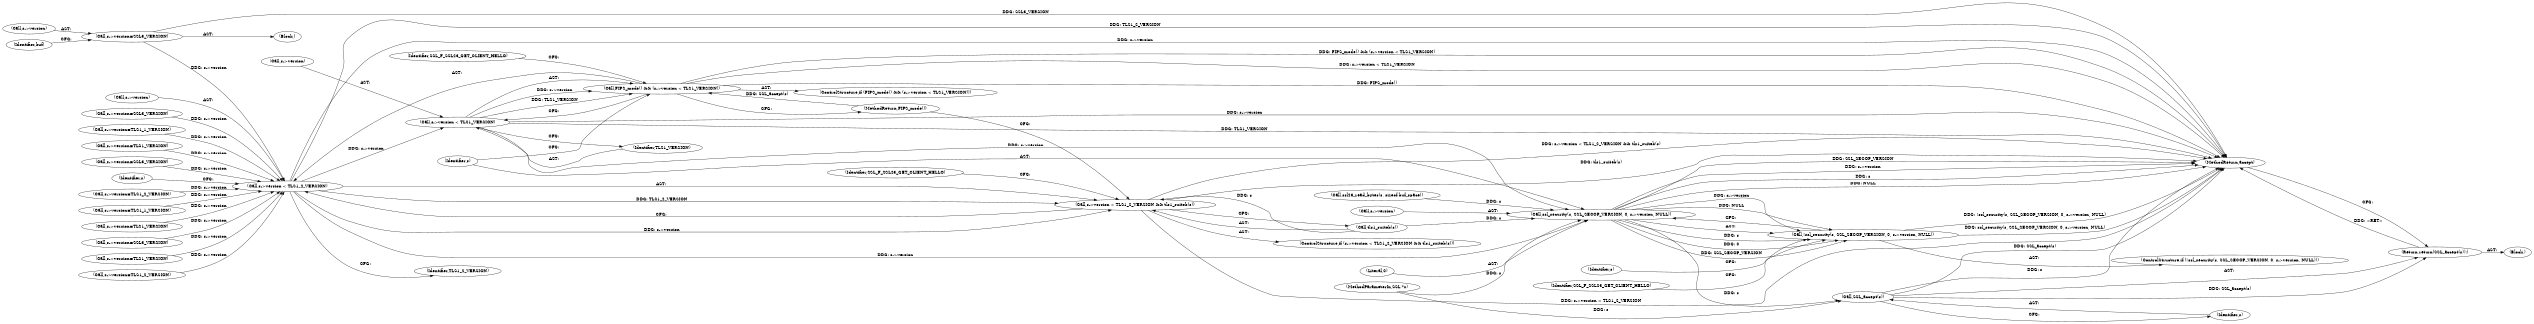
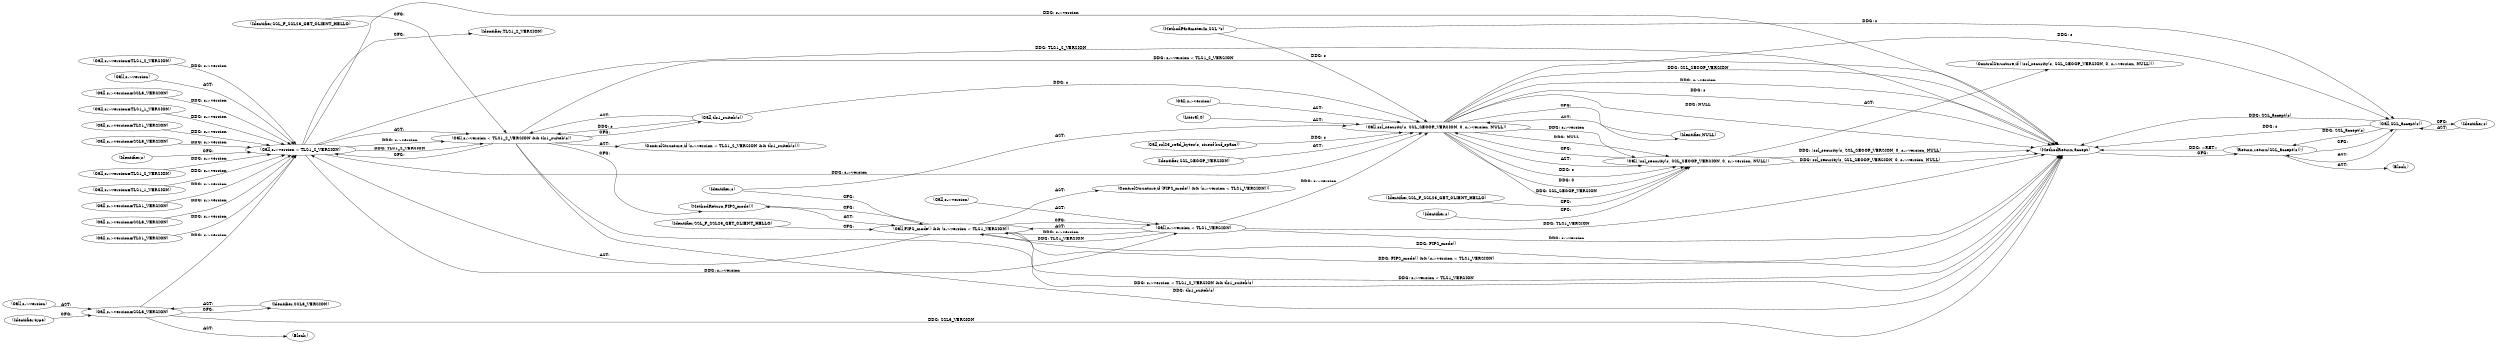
(29, 45) -> (29, 320)
(767, 94) -> (849, 217)
none -> (1698, 135)
(1037, 137) -> (614, 188)
none -> (2355, 147)
(662, 148) -> none
none -> (1194, 161)
none -> (301, 304)
